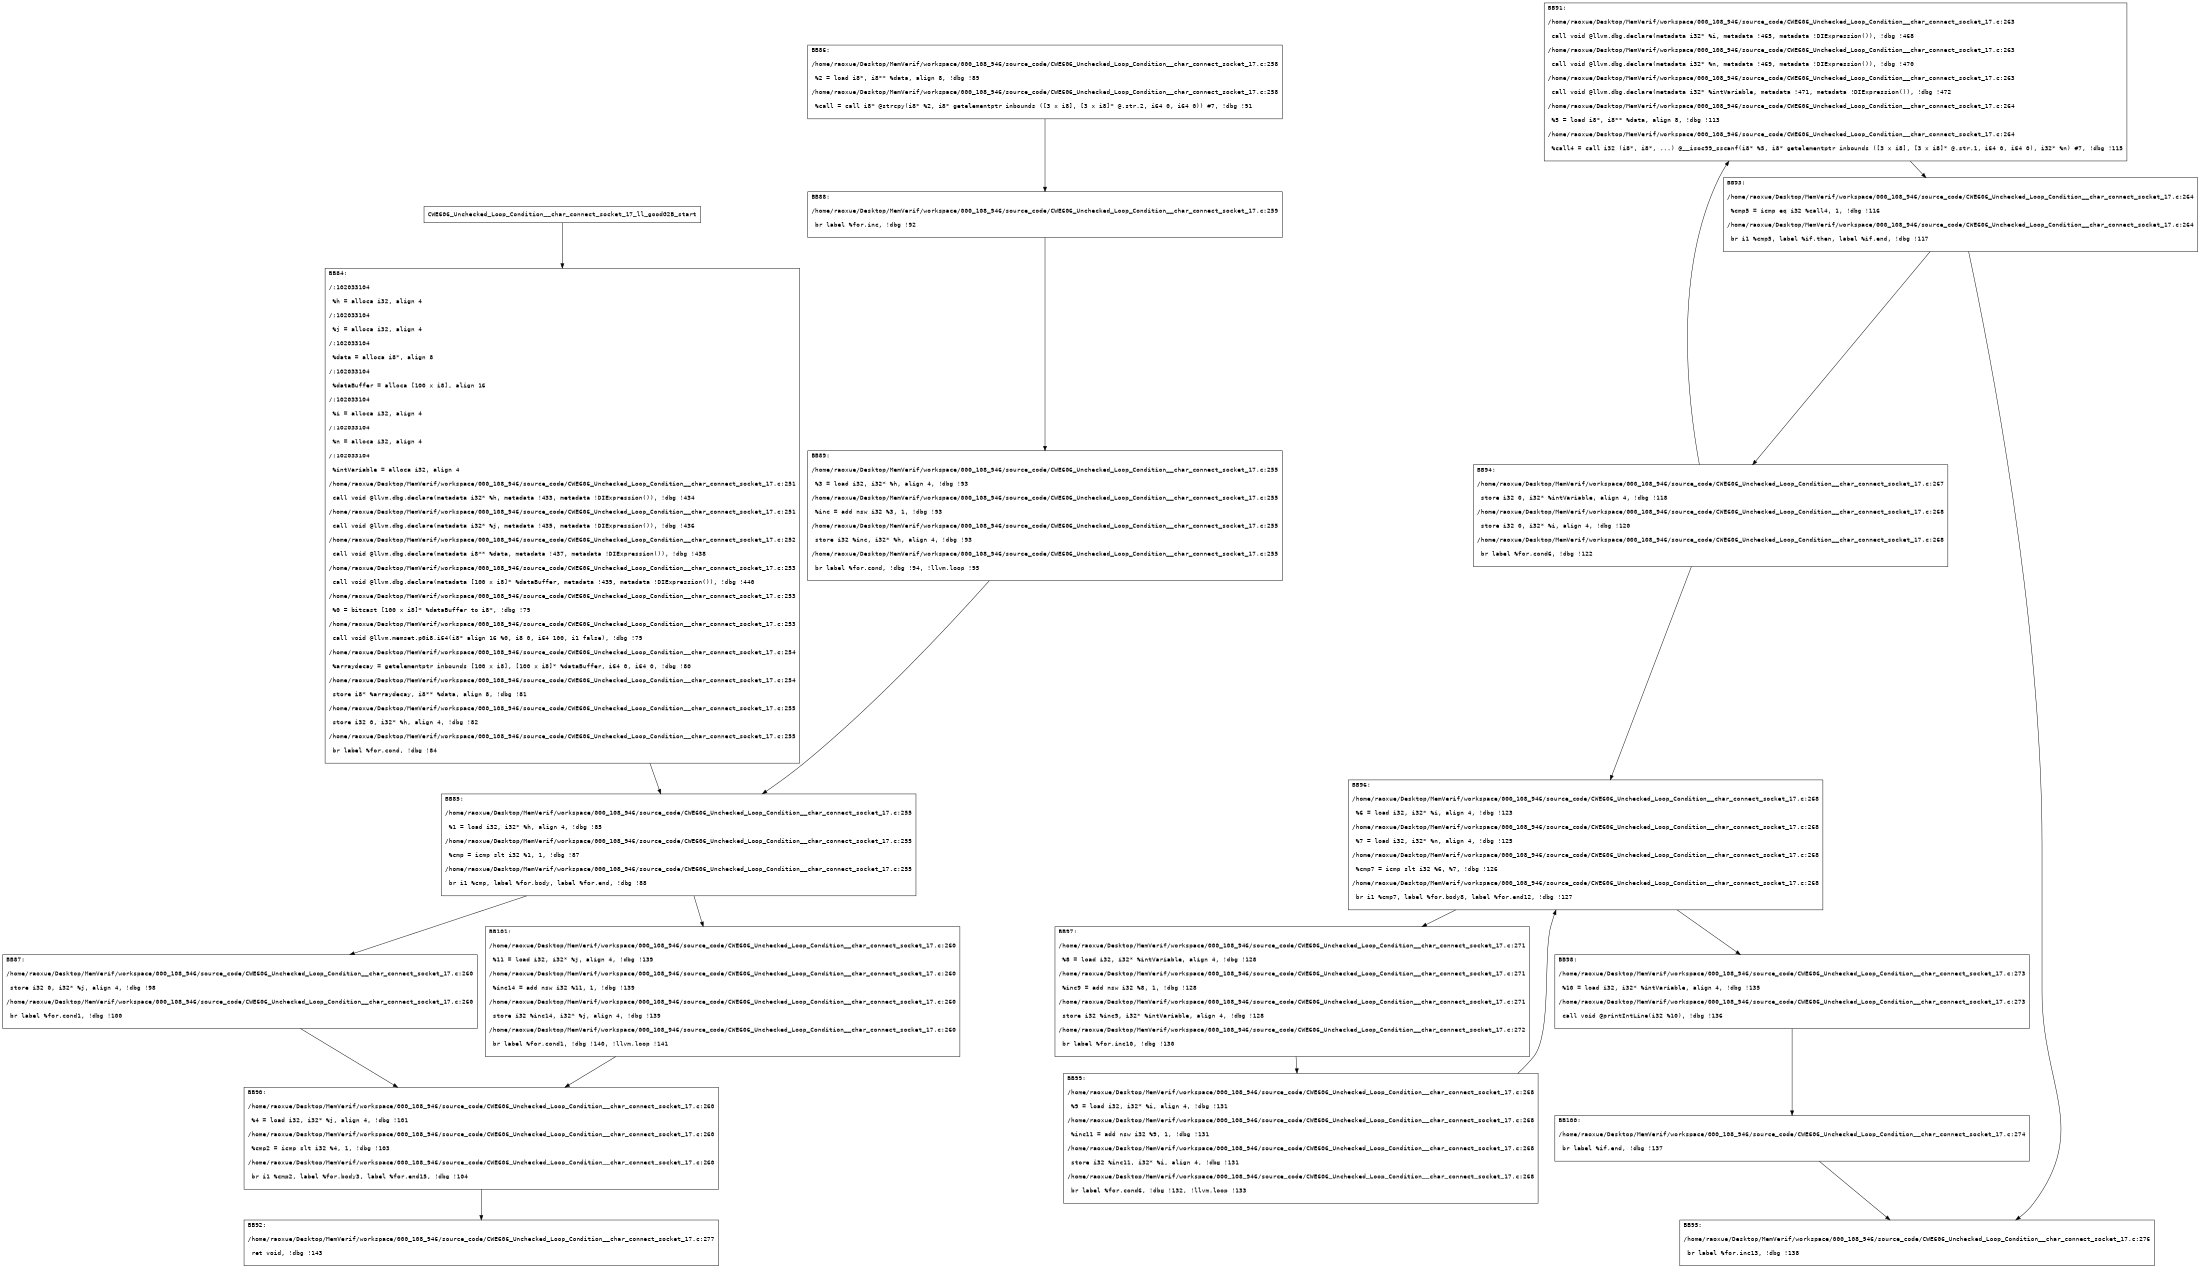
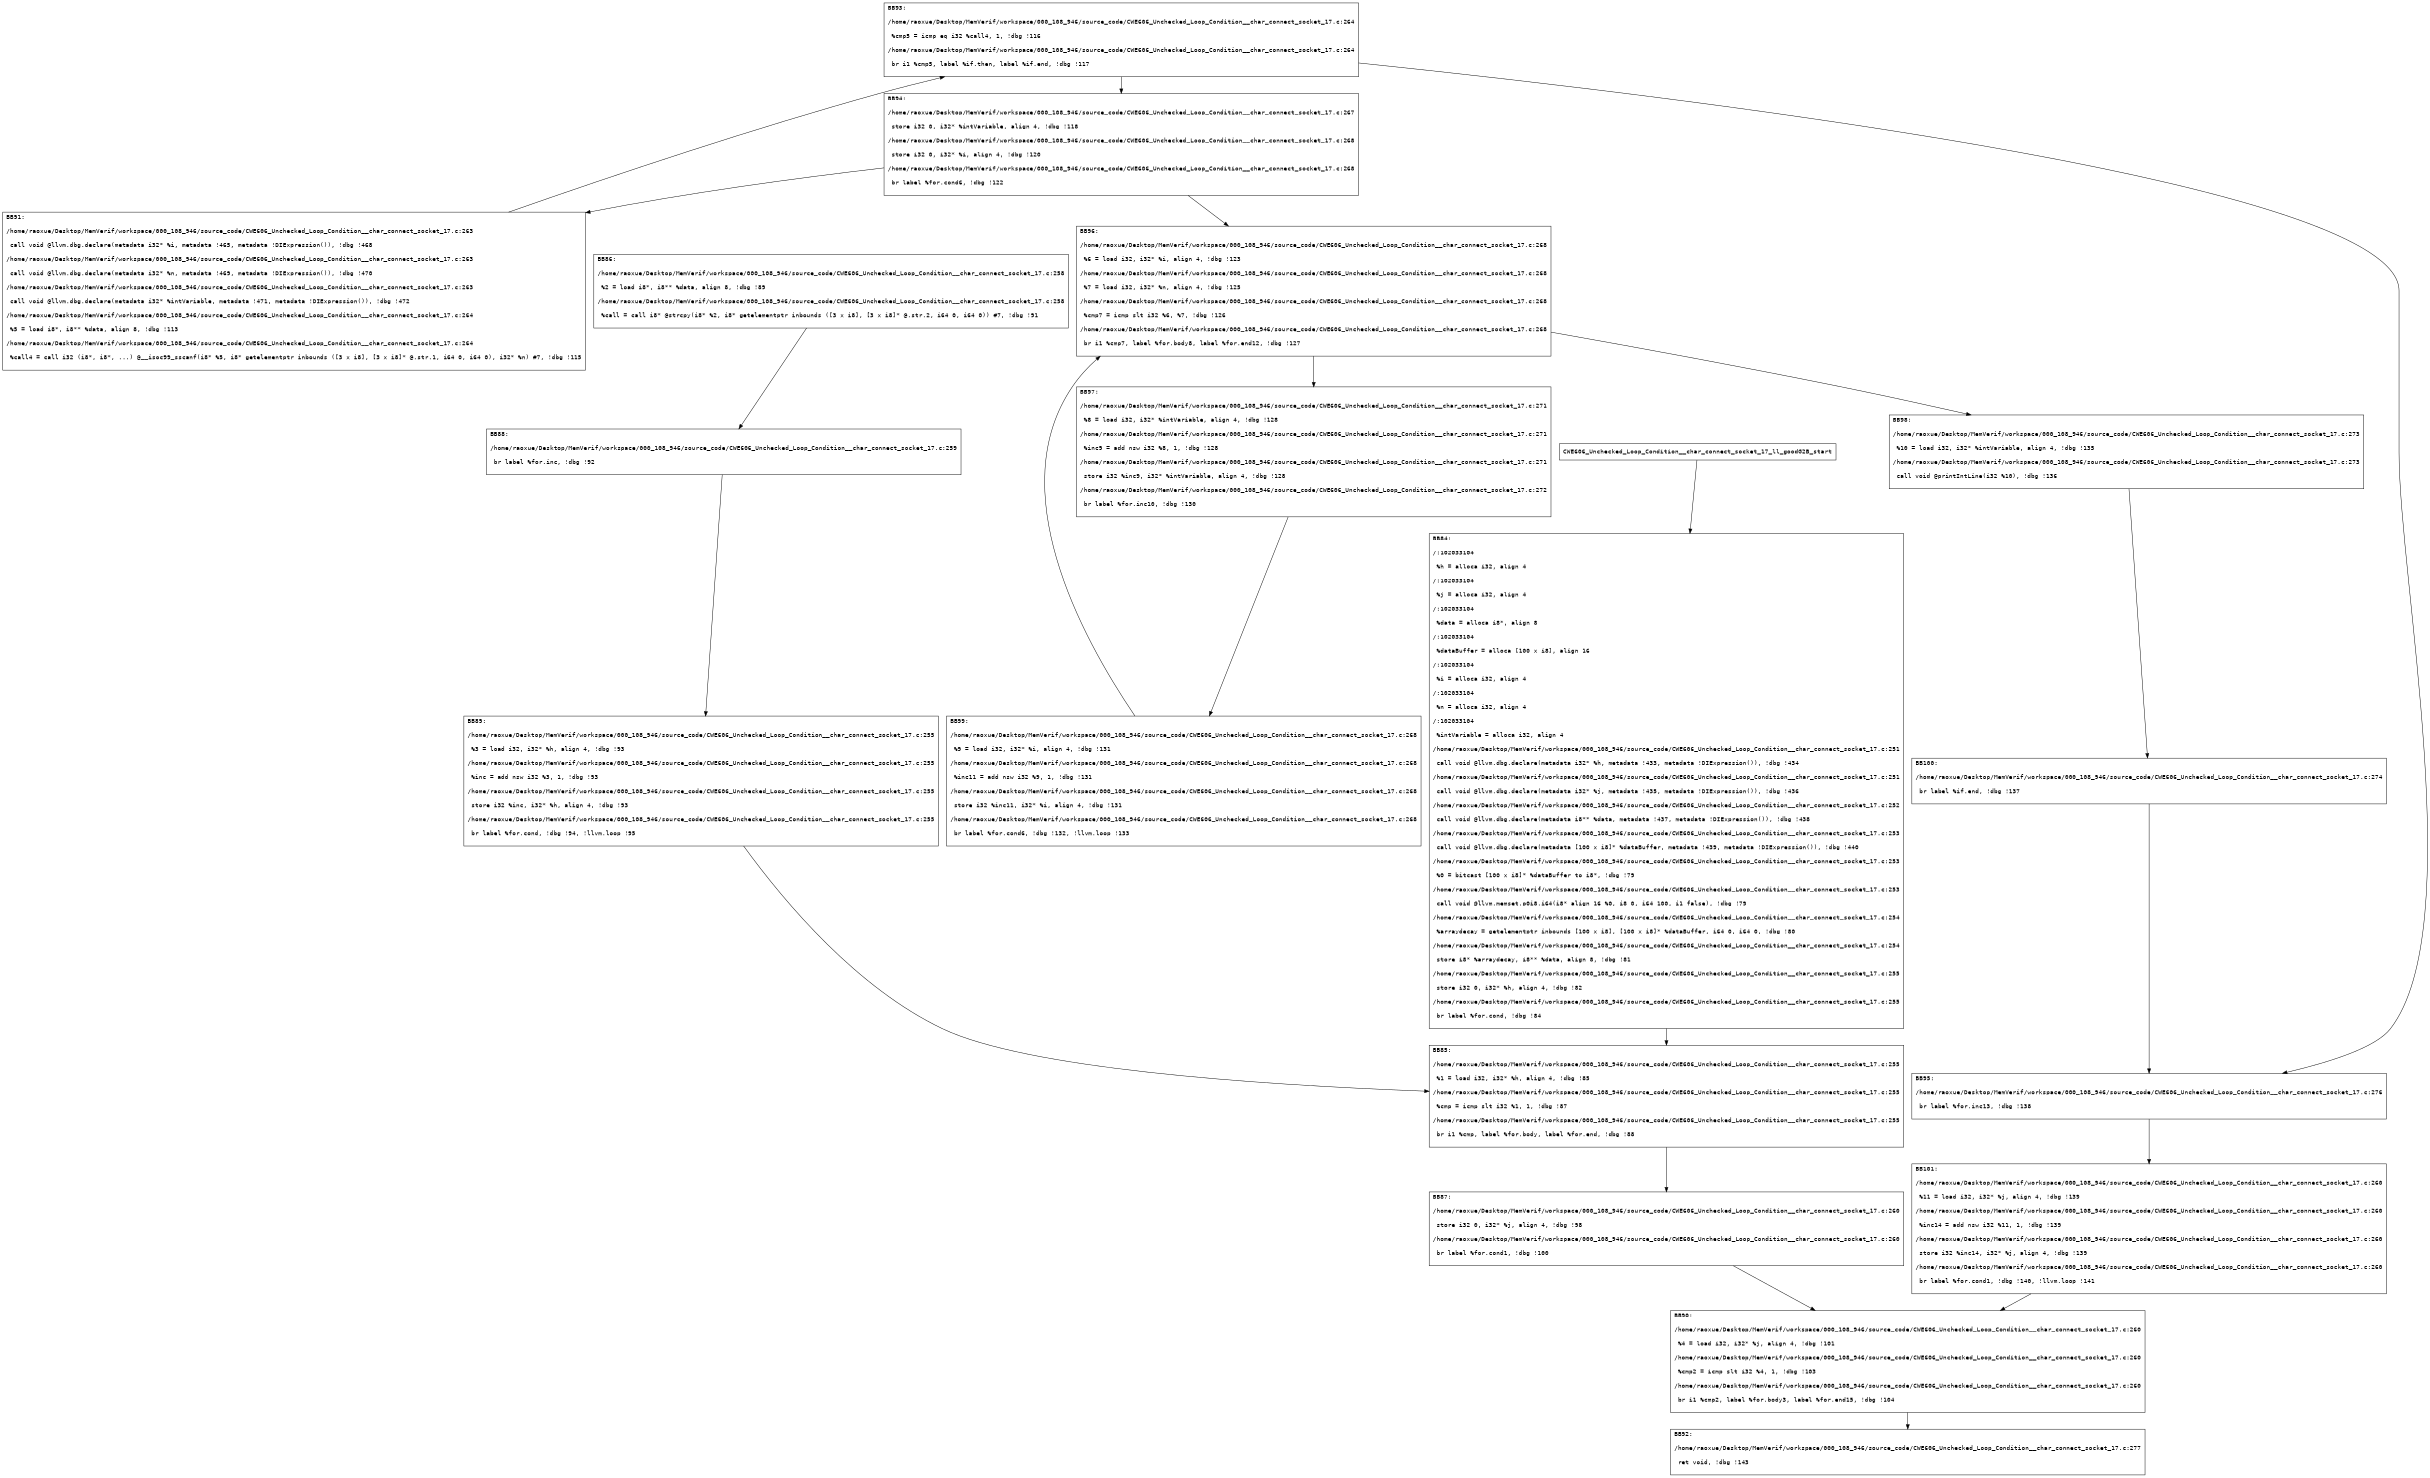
(698, 909) -> (2149, 1139)
